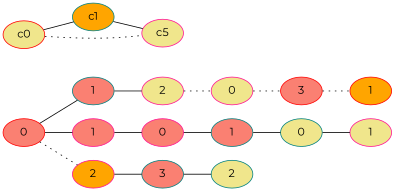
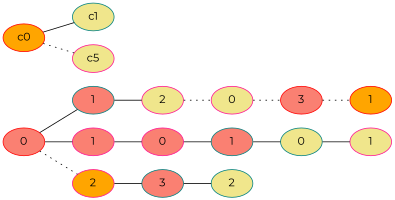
(93, 17) -> (93, 17)
(128, 25) -> none
(24, 35) -> (24, 38)
